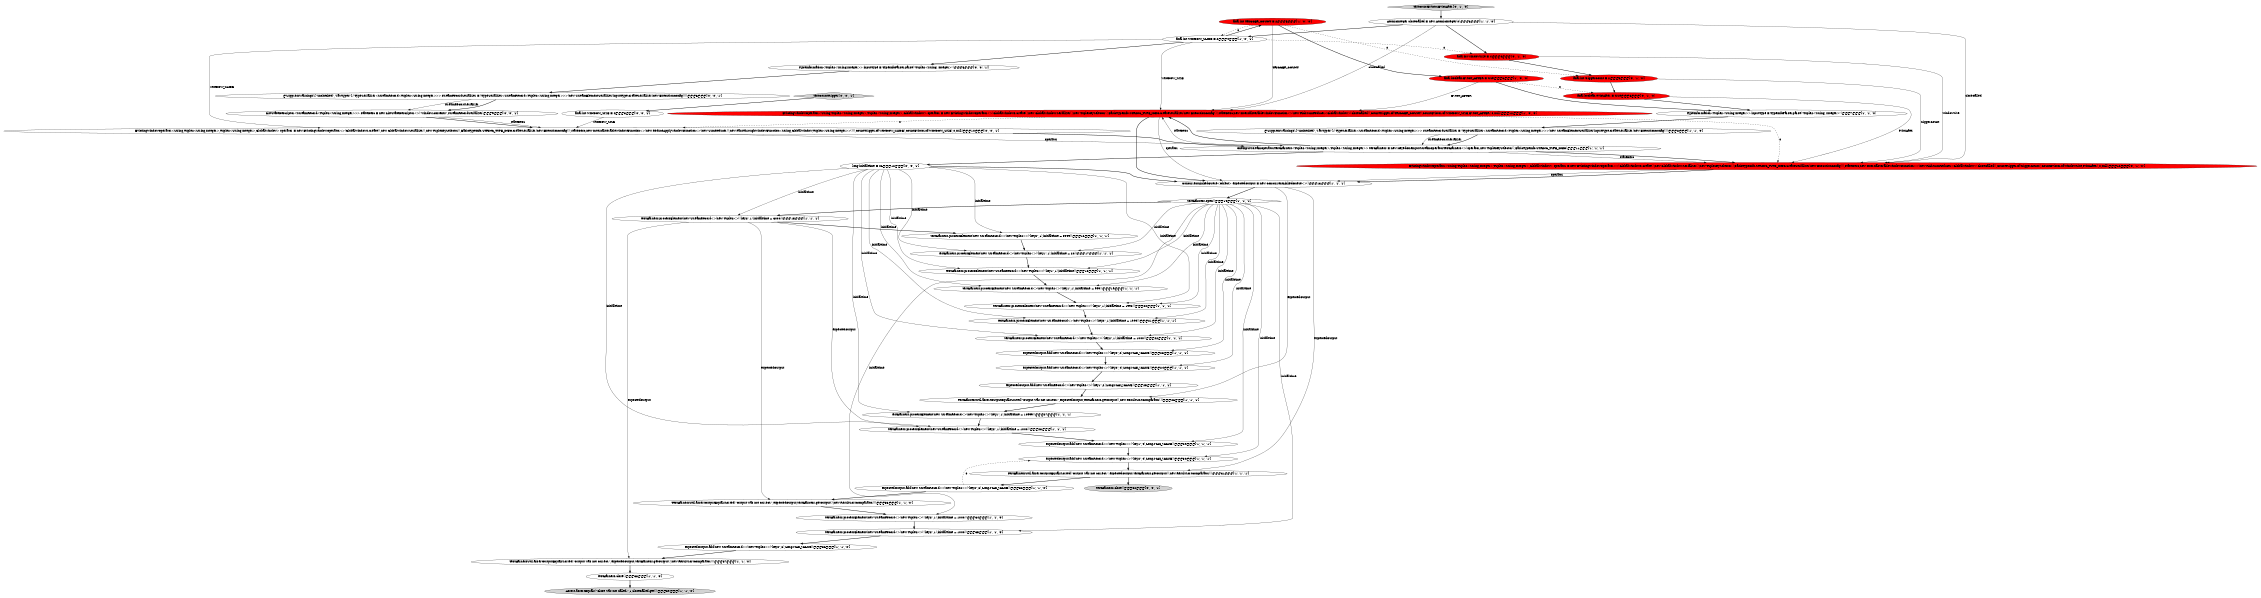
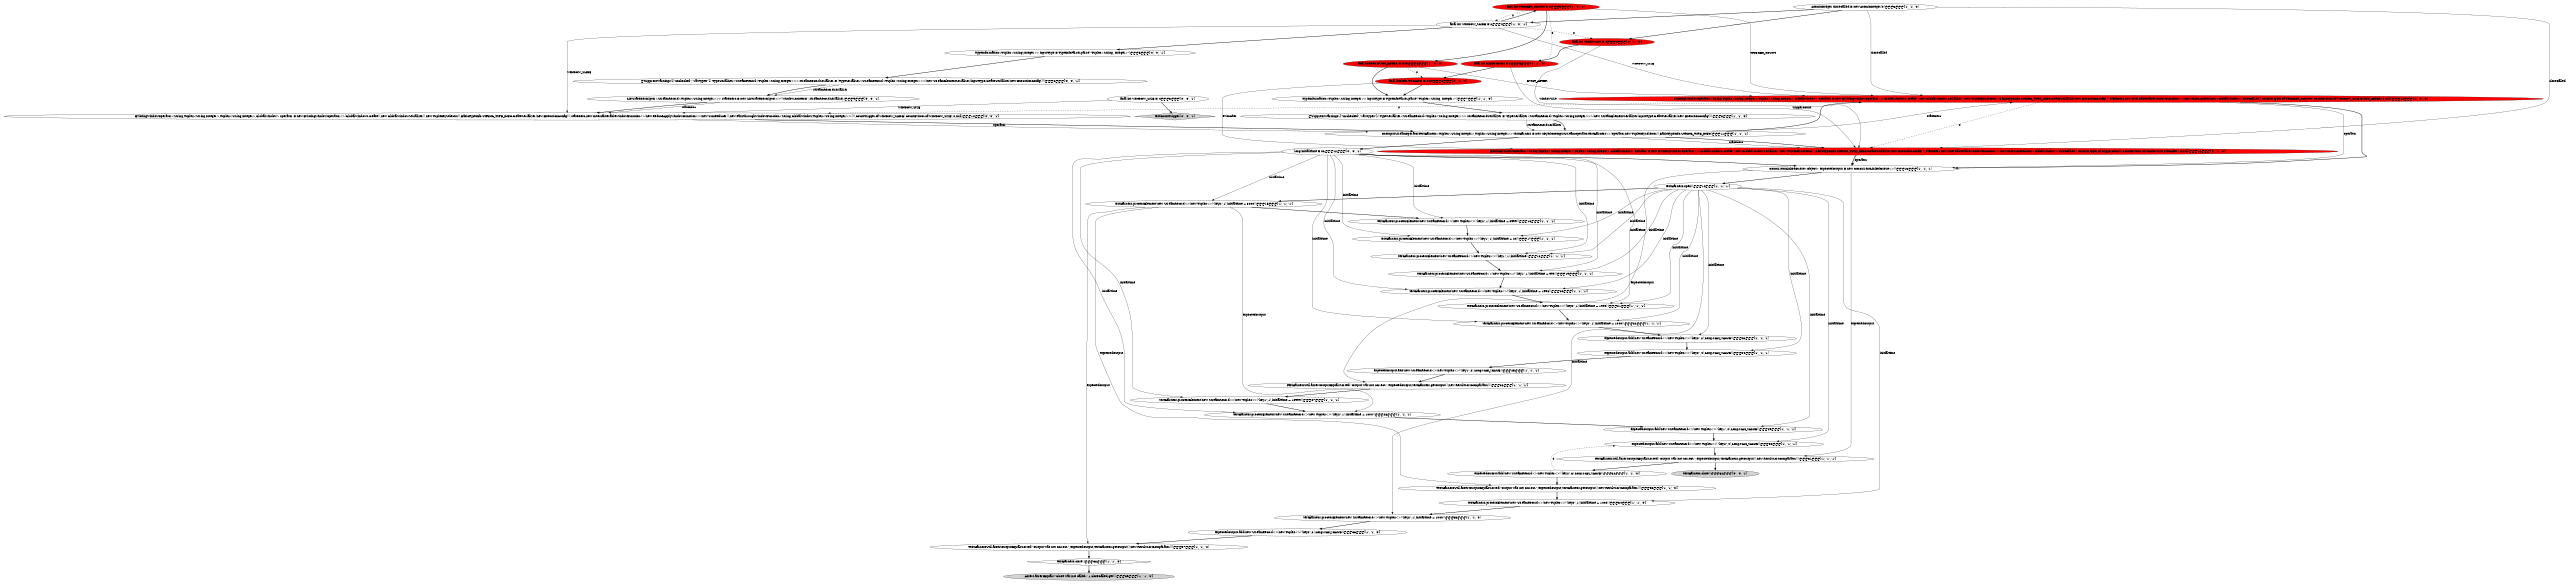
(1441, 7) -> none
(731, 104) -> (1166, 107)
(1219, 201) -> (1698, 186)
(630, 577) -> (1089, 562)
